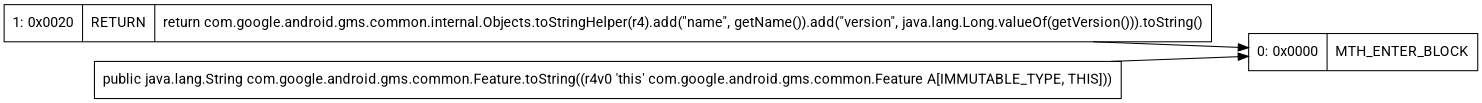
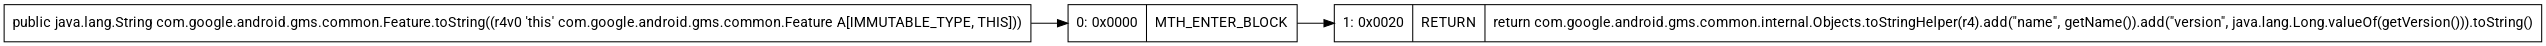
(1166, 45) -> (1311, 23)
